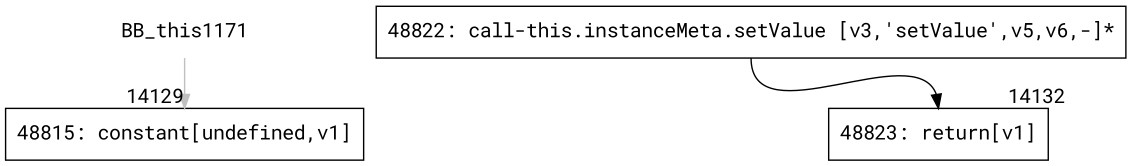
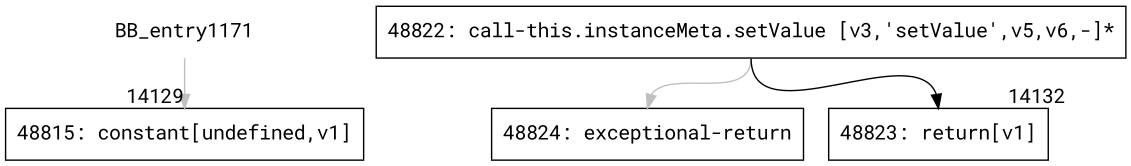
(185, 32) -> (185, 32)
none -> (648, 134)
